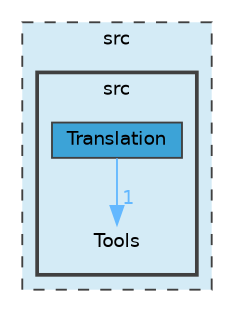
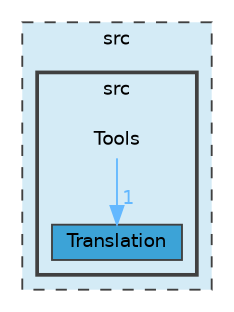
(117, 182) -> (117, 182)
